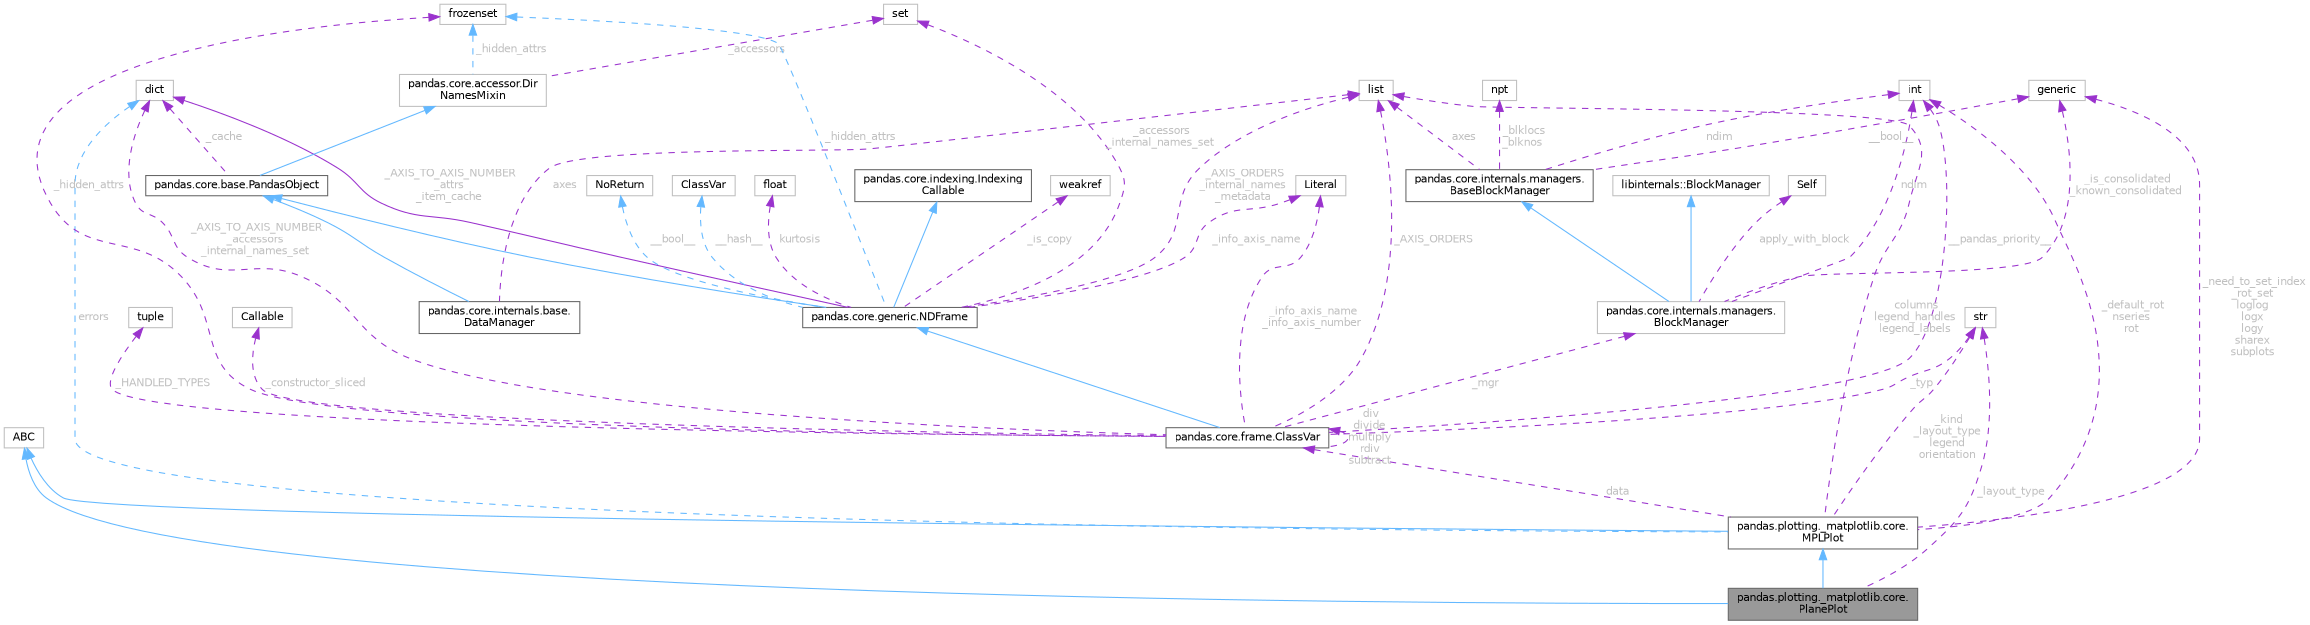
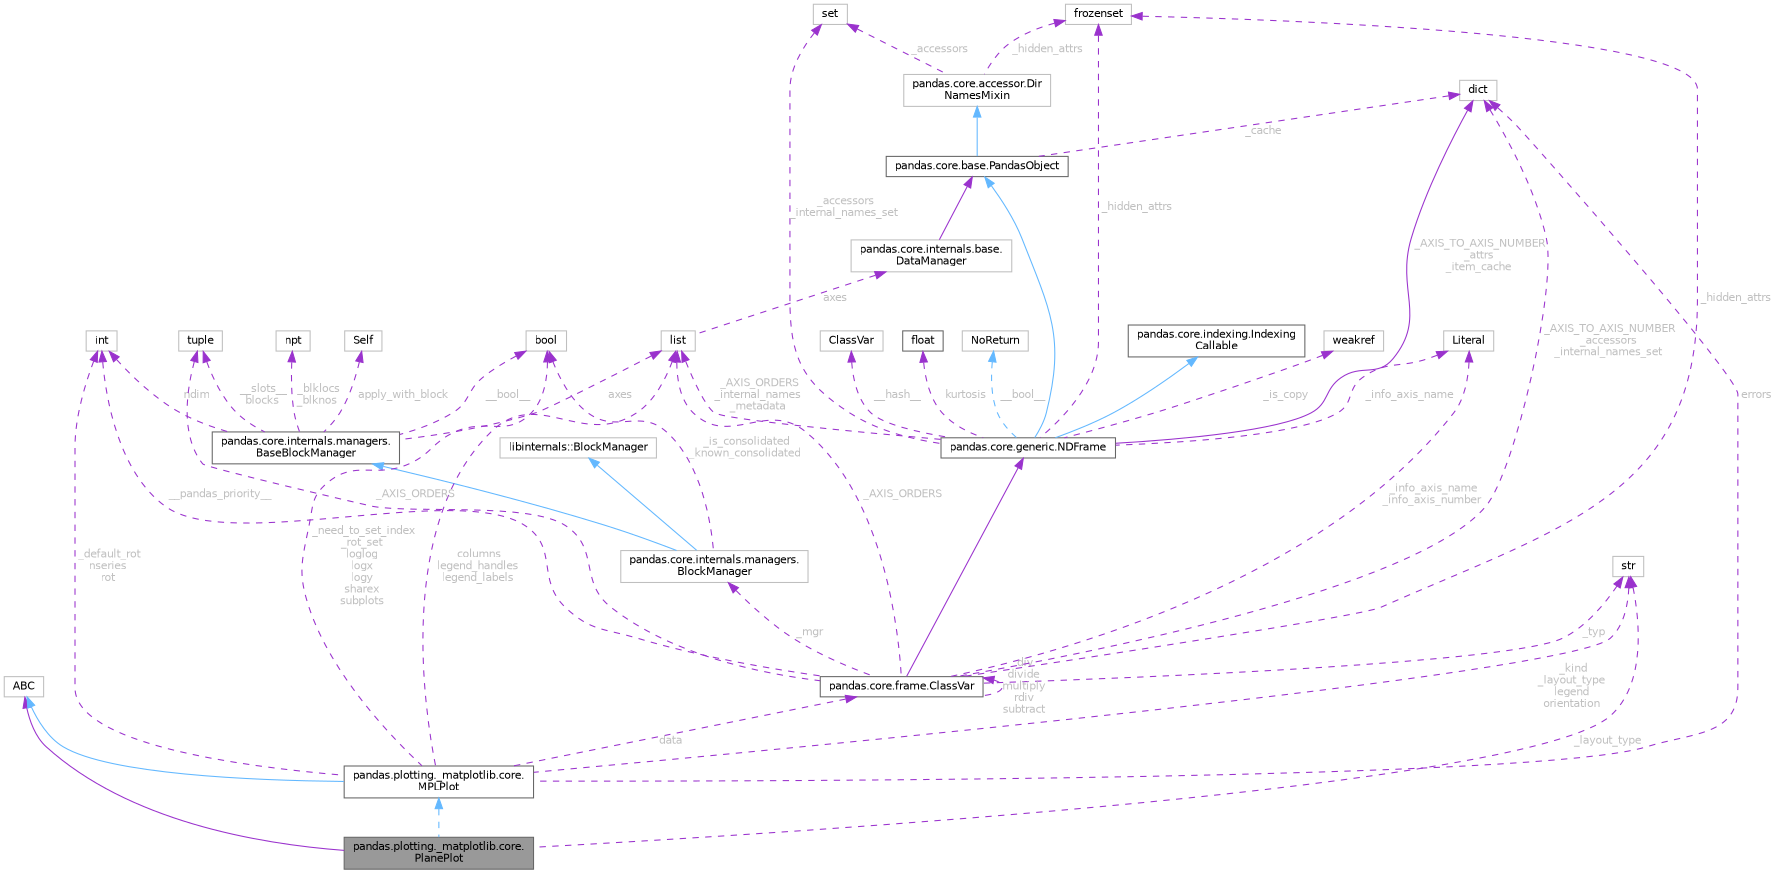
(783, 53) -> (1098, 246)
(473, 55) -> (1013, 41)
(2057, 90) -> (546, 341)
(876, 148) -> (781, 306)
(775, 186) -> (923, 341)
(1861, 244) -> none
(1735, 247) -> (347, 400)
(372, 250) -> (953, 213)
(728, 273) -> (883, 420)
(262, 318) -> none
(499, 318) -> (931, 256)
(1074, 379) -> (962, 572)
(161, 384) -> (414, 495)
none -> (228, 403)
(670, 512) -> (1485, 765)
(1823, 574) -> (439, 823)
(861, 590) -> (166, 815)
